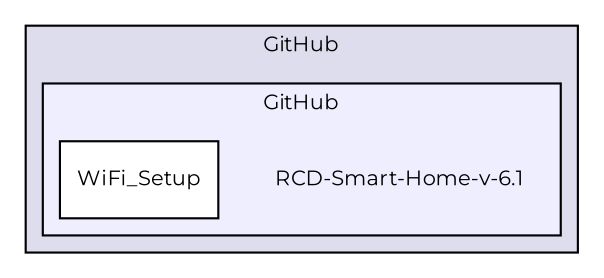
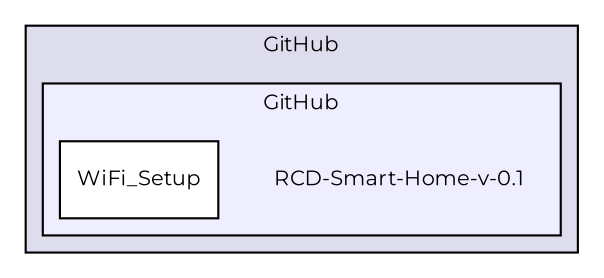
(400, 180) -> (400, 180)
